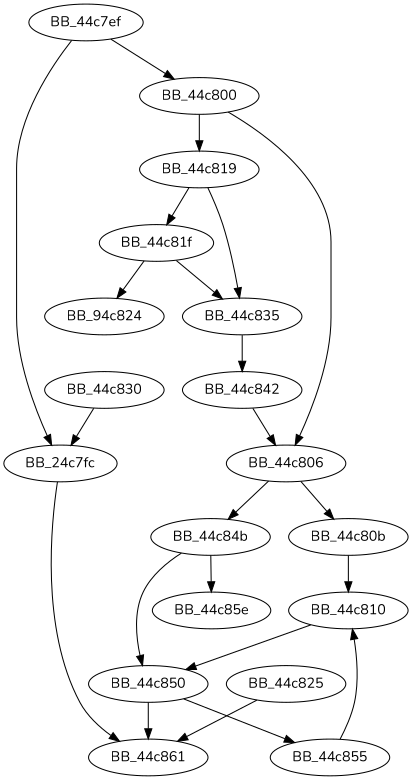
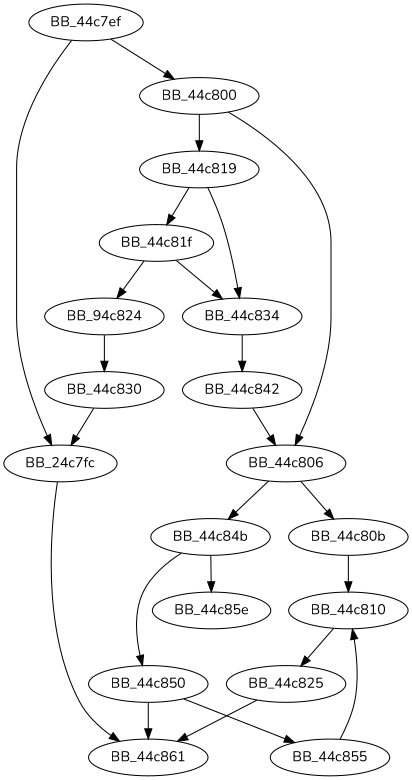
(242, 316) -> (242, 316)
none -> (104, 348)
(253, 645) -> (321, 643)
